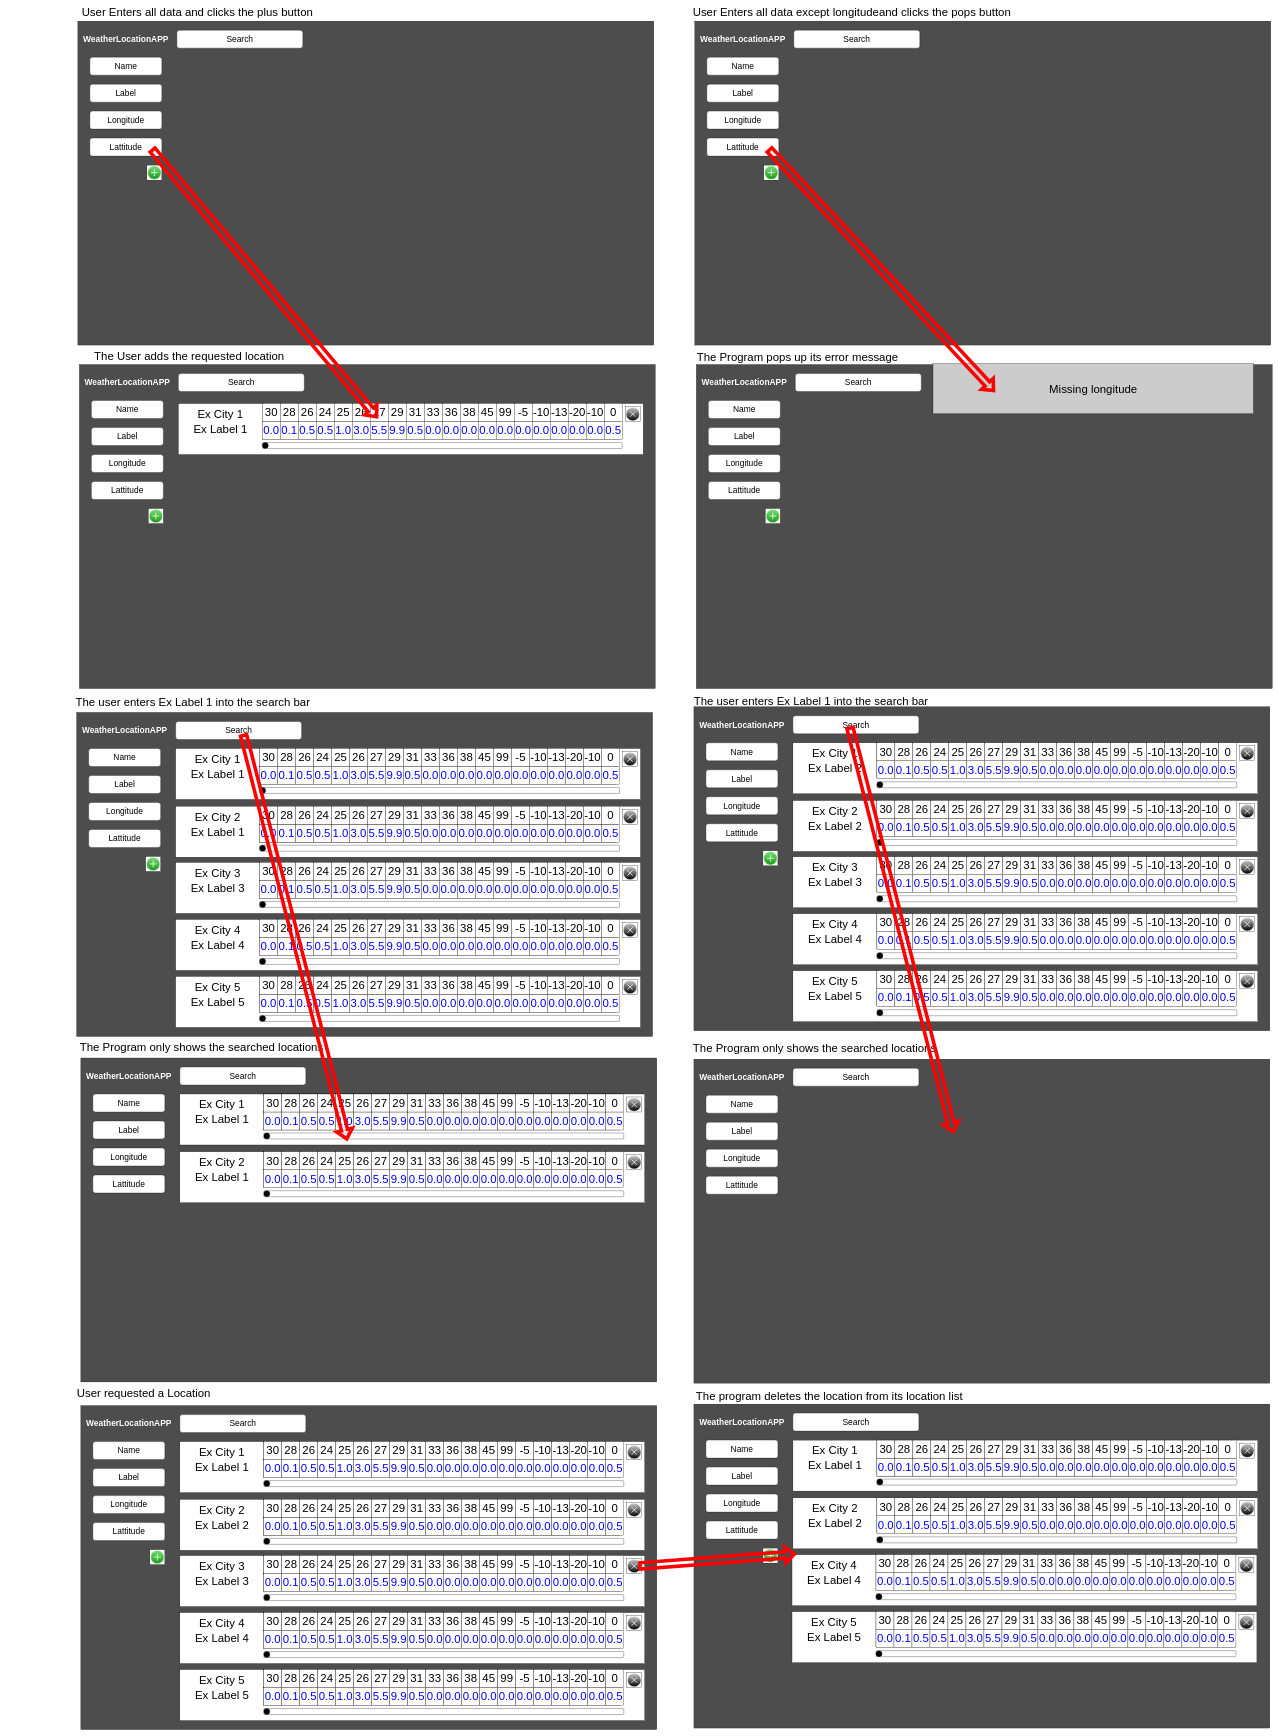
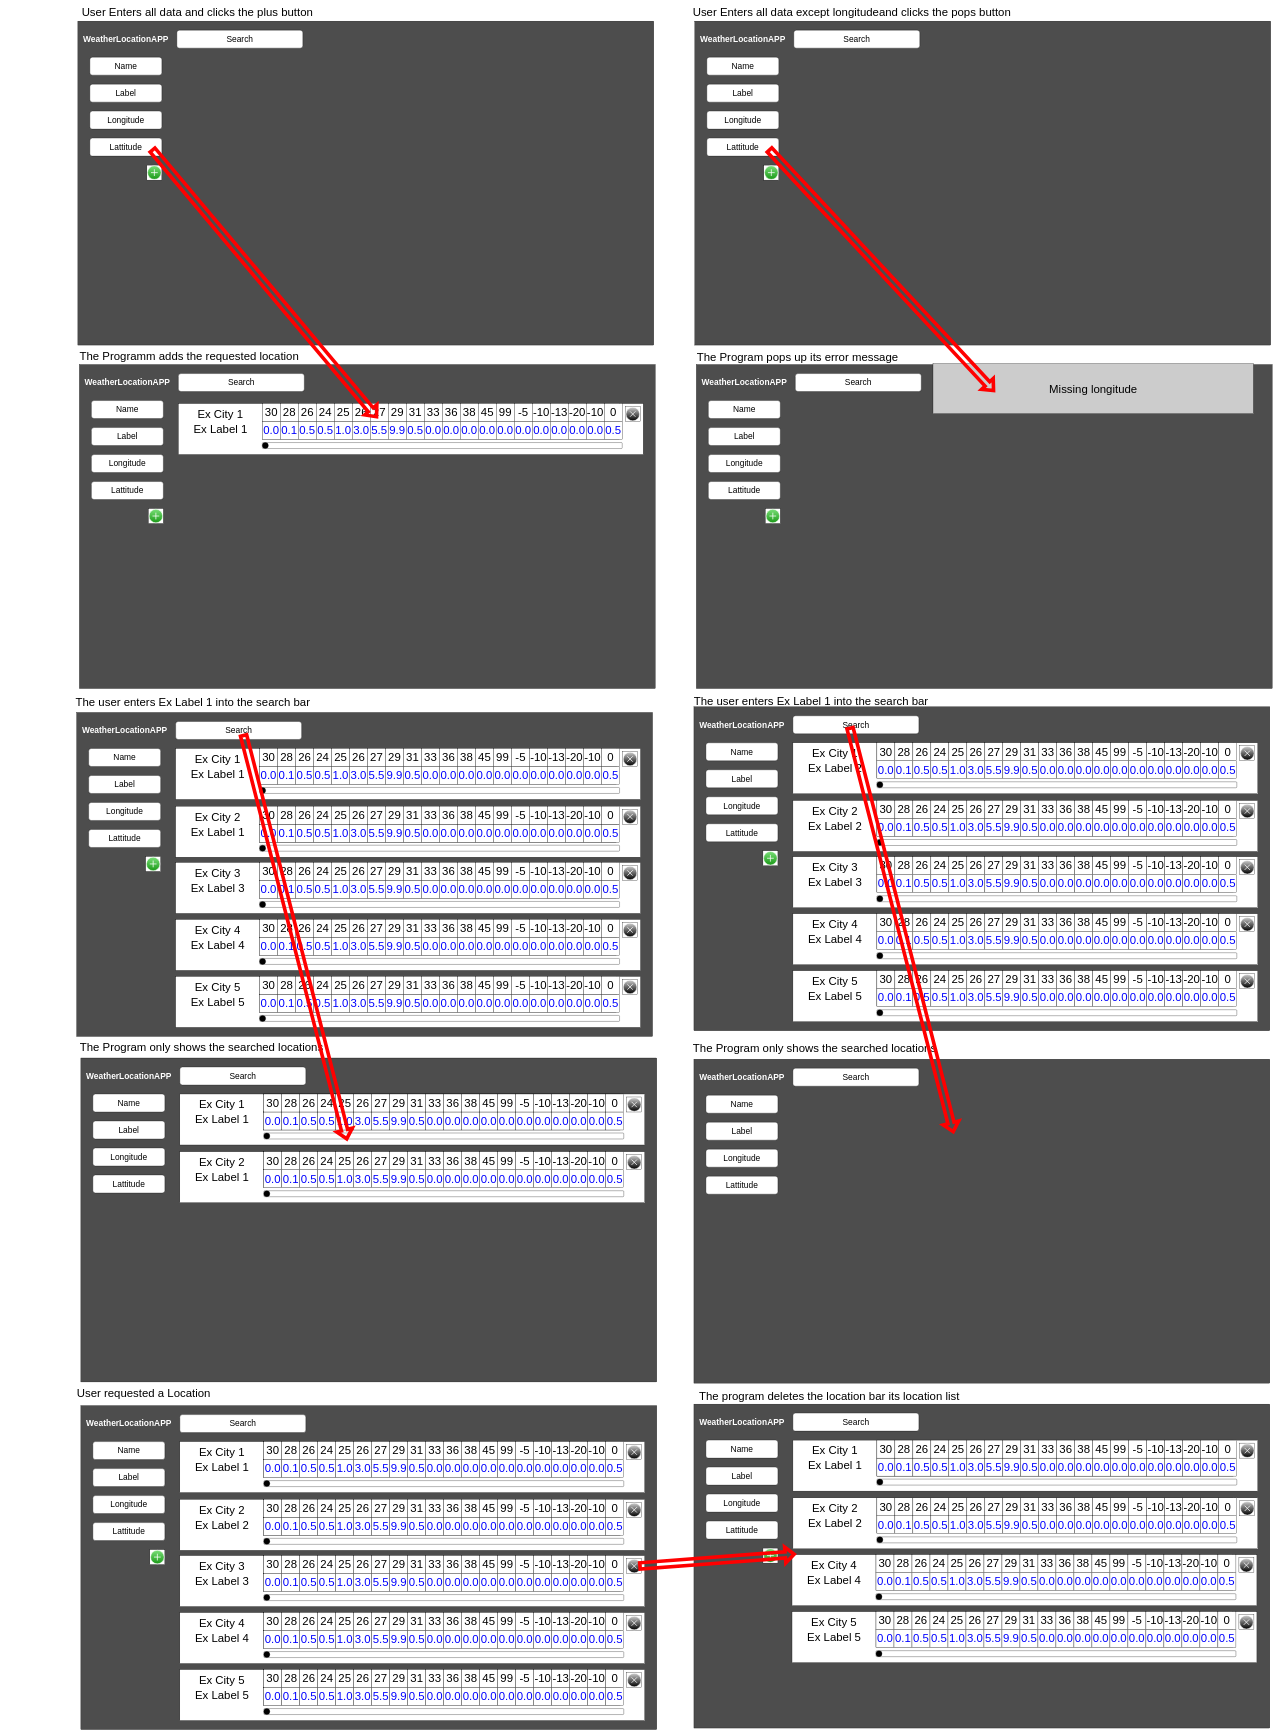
(189, 356) -> (189, 356)
(829, 1396) -> (829, 1396)
